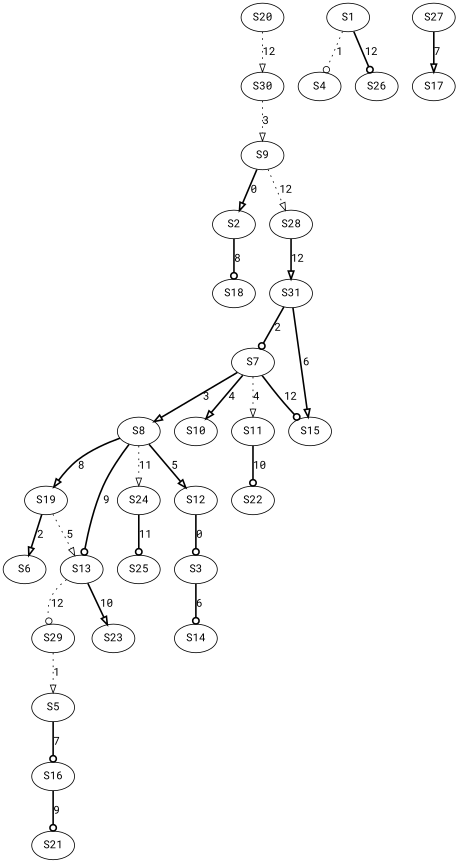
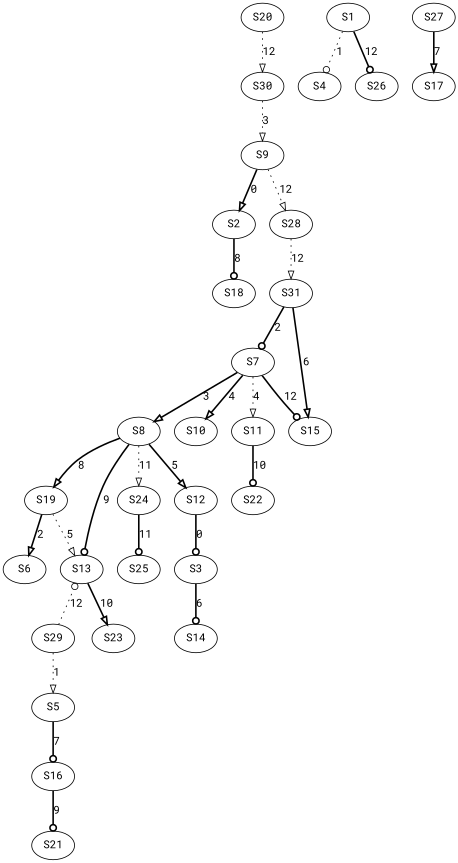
(291, 255) -> (291, 255)
(52, 596) -> (66, 607)
